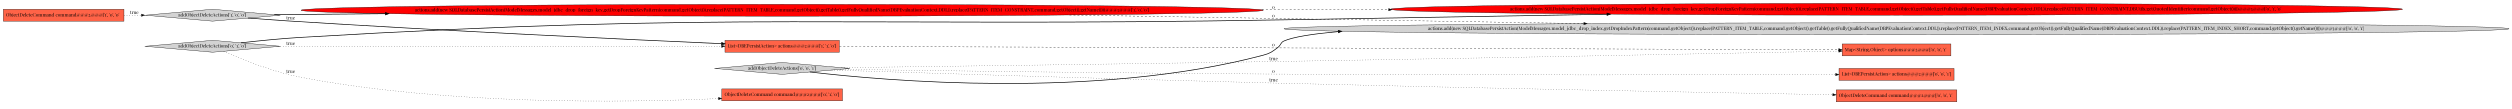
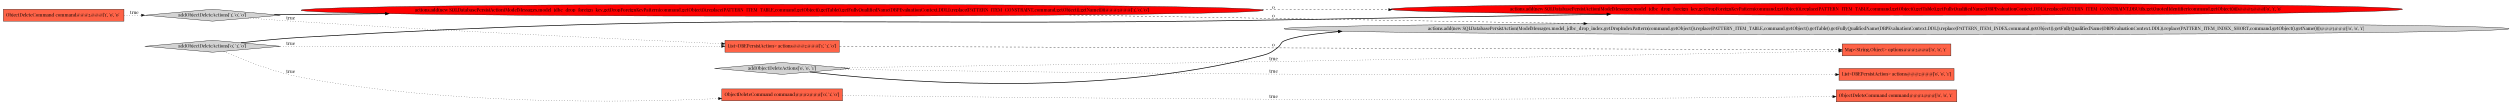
(485, 32) -> (485, 32)
(1274, 72) -> (1274, 72)
(1332, 84) -> (1338, 99)
